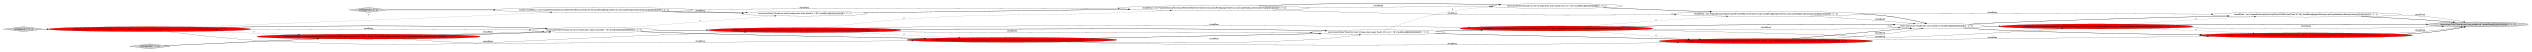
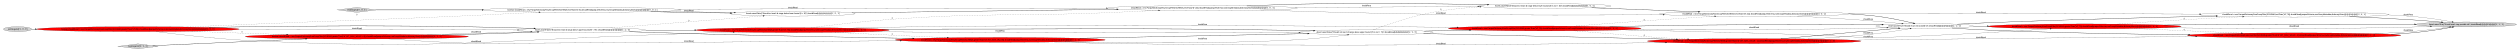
(23, 29) -> (18, 29)
